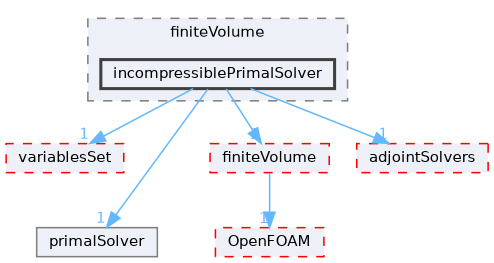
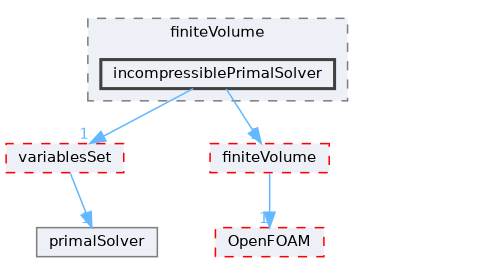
(162, 152) -> (78, 193)
(422, 158) -> none
